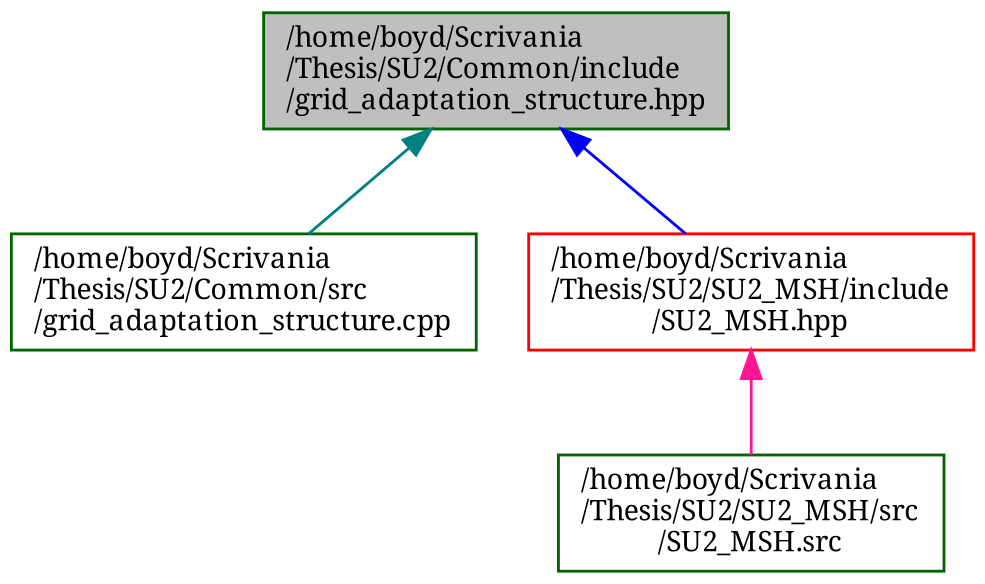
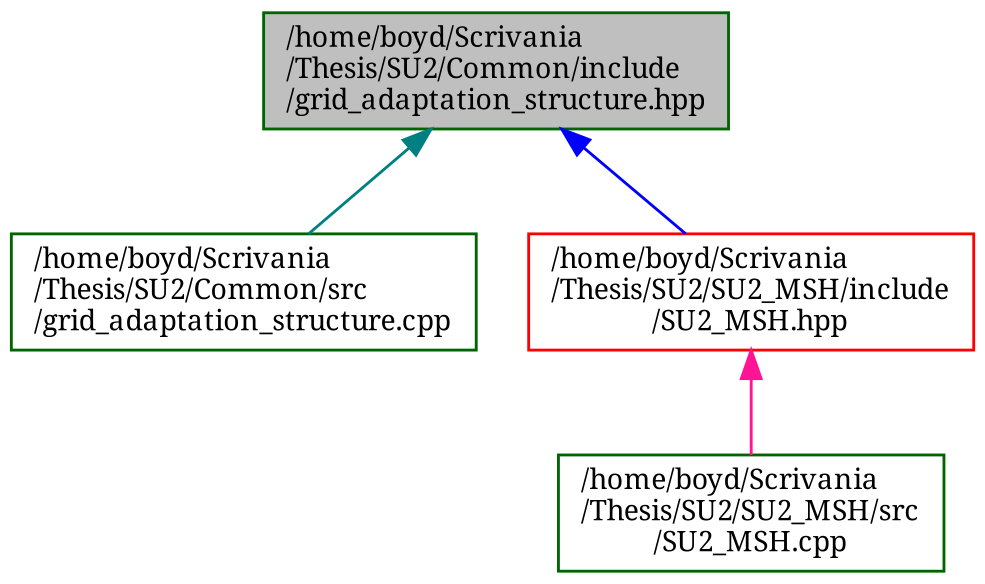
(751, 513) -> (751, 513)
